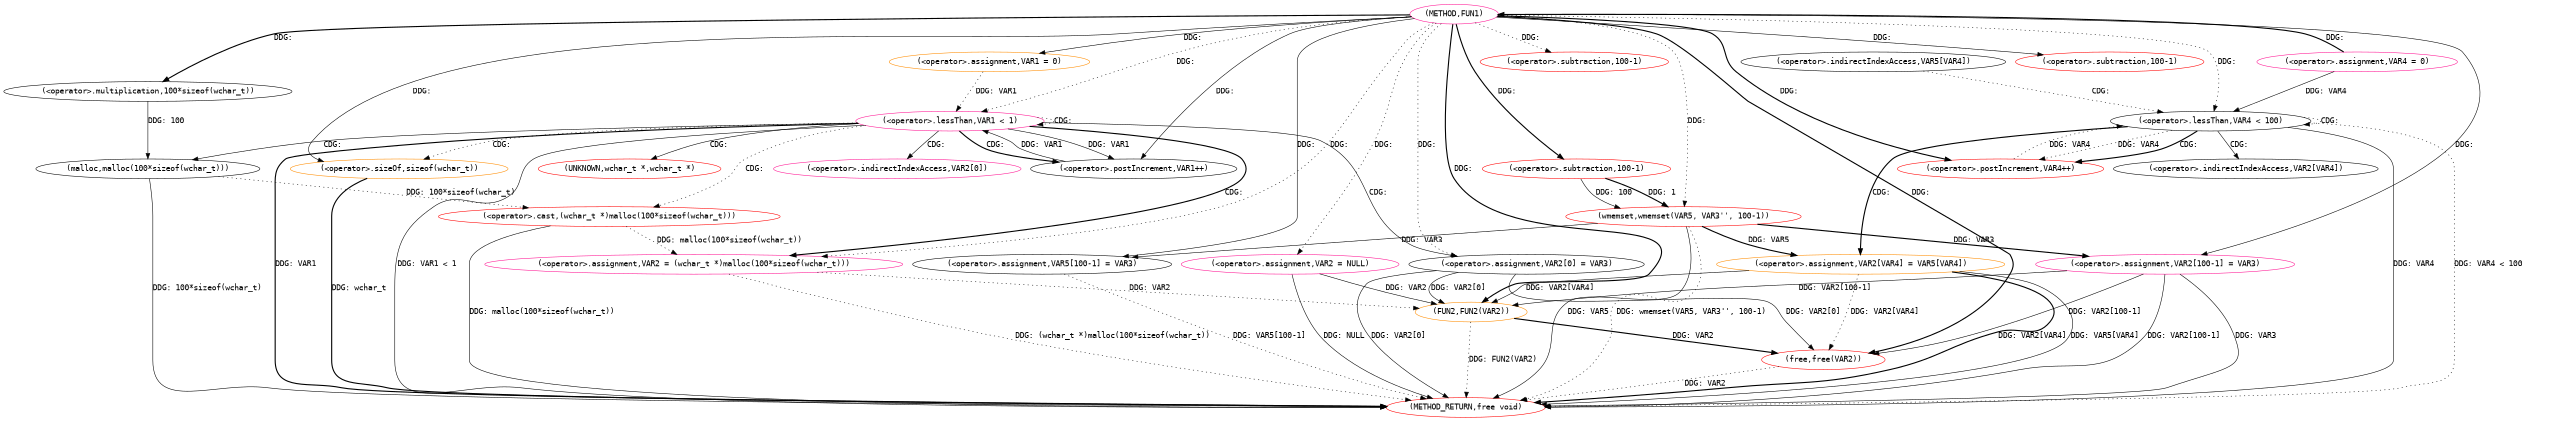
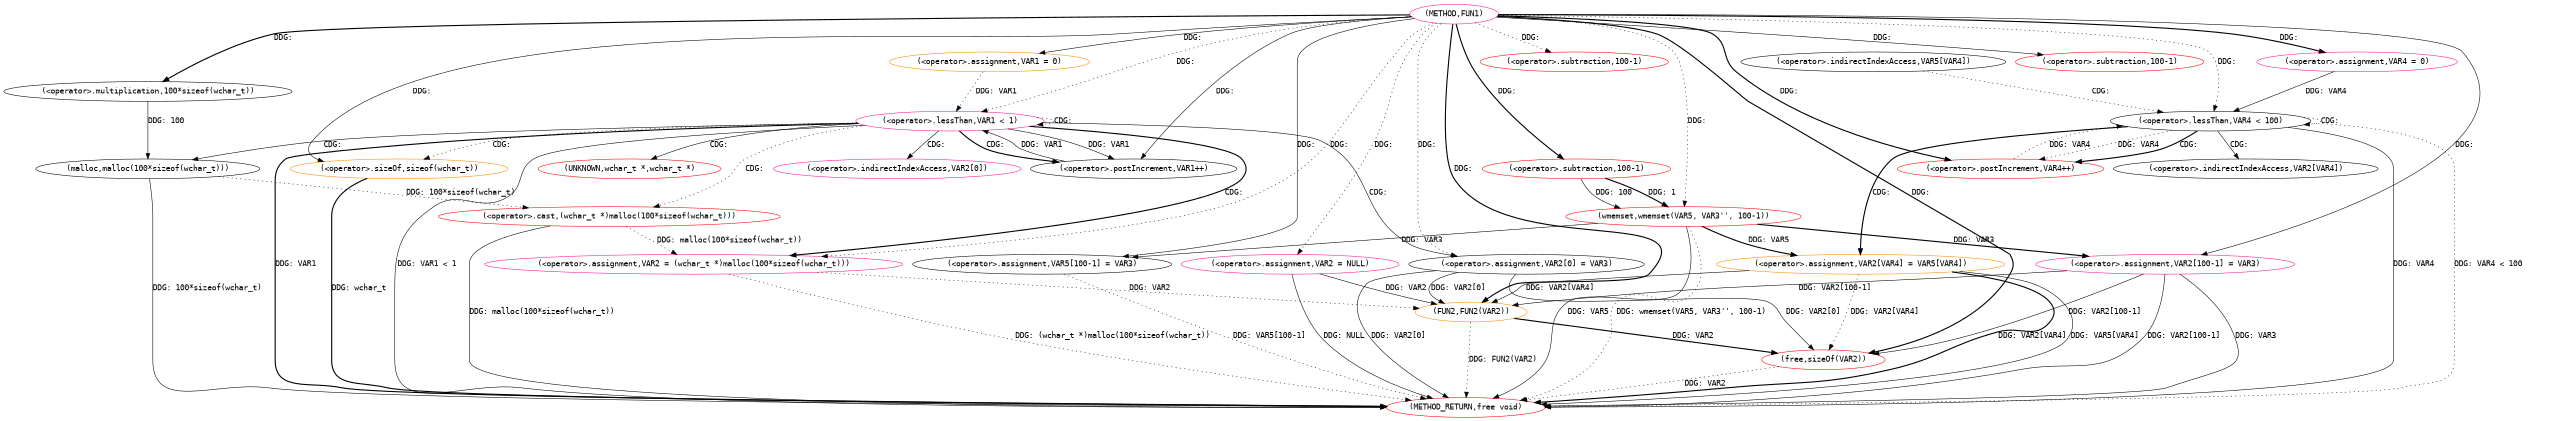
(1926, 16) -> (2054, 23)
(1823, 360) -> (1823, 360)
